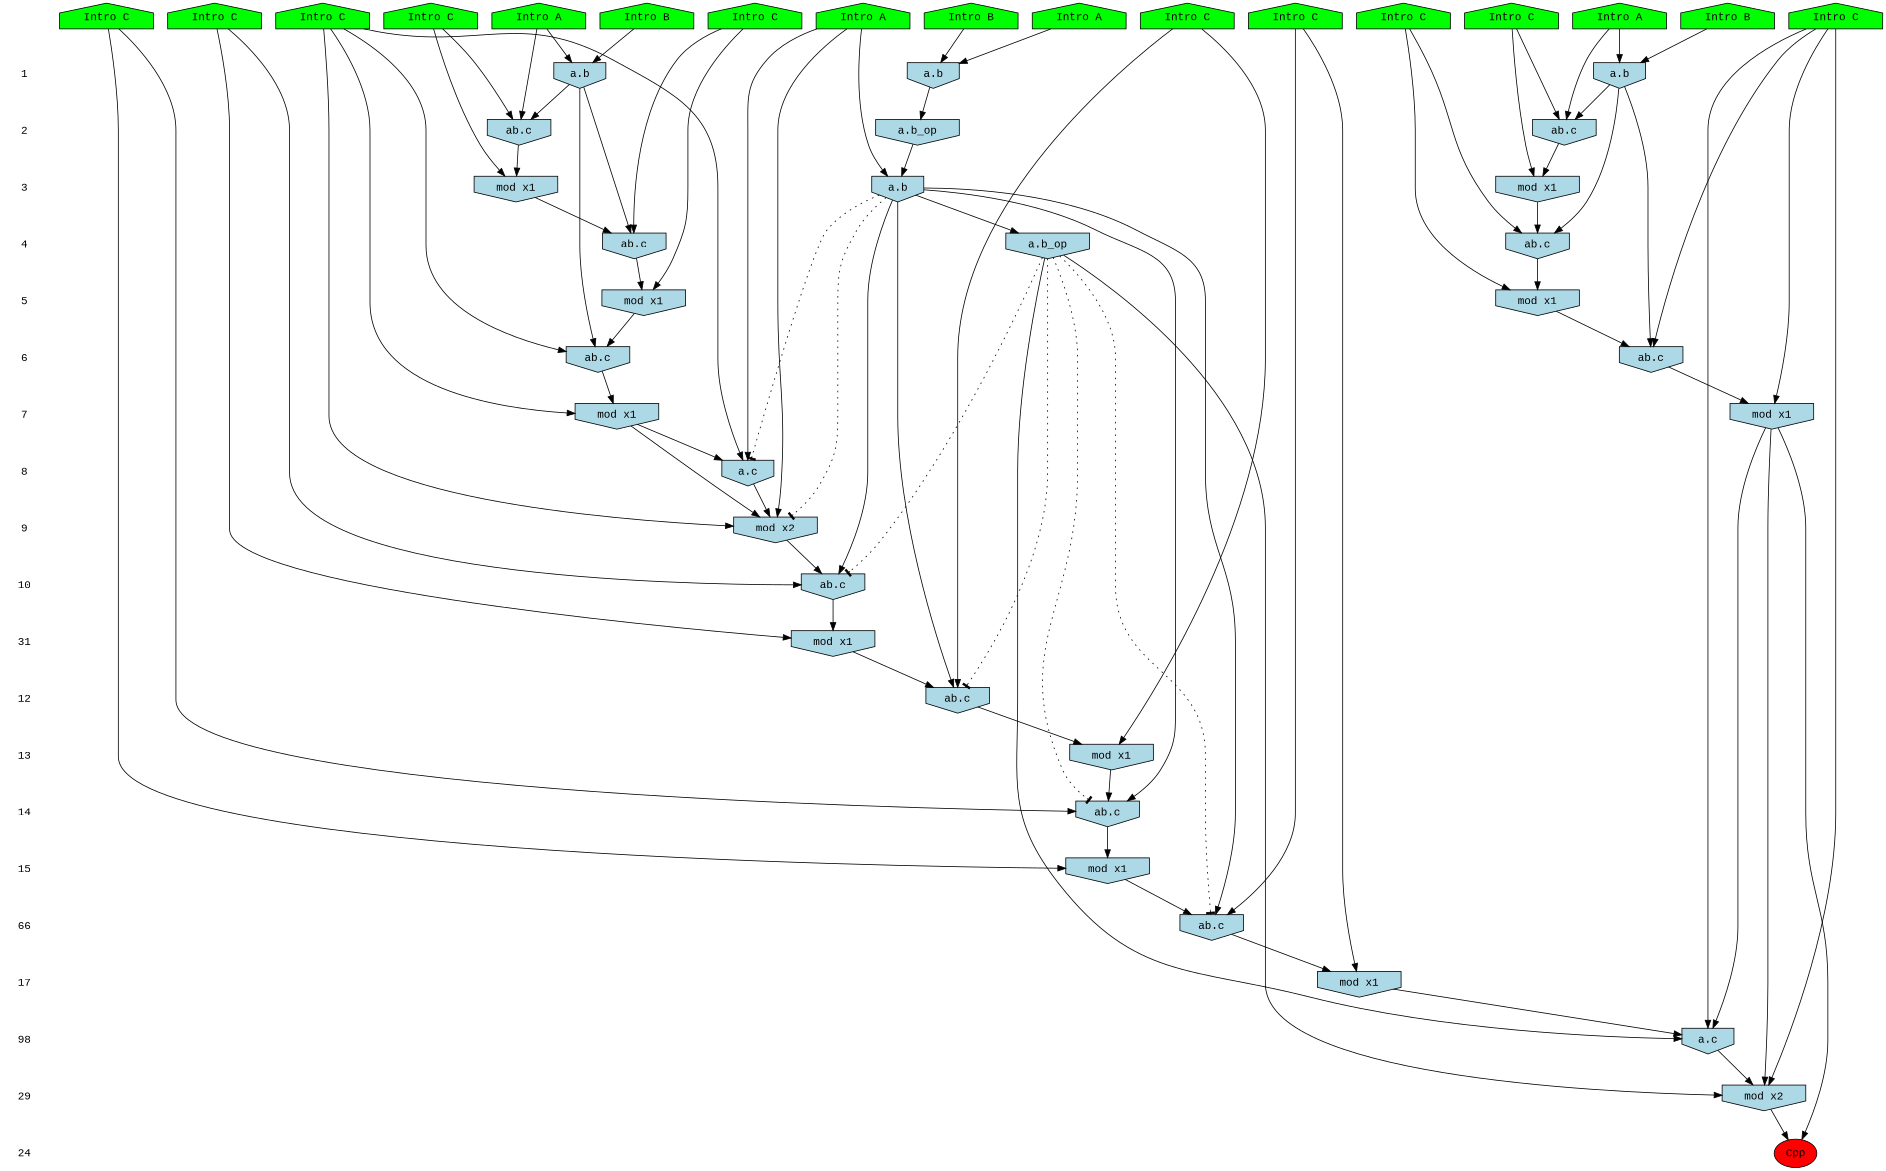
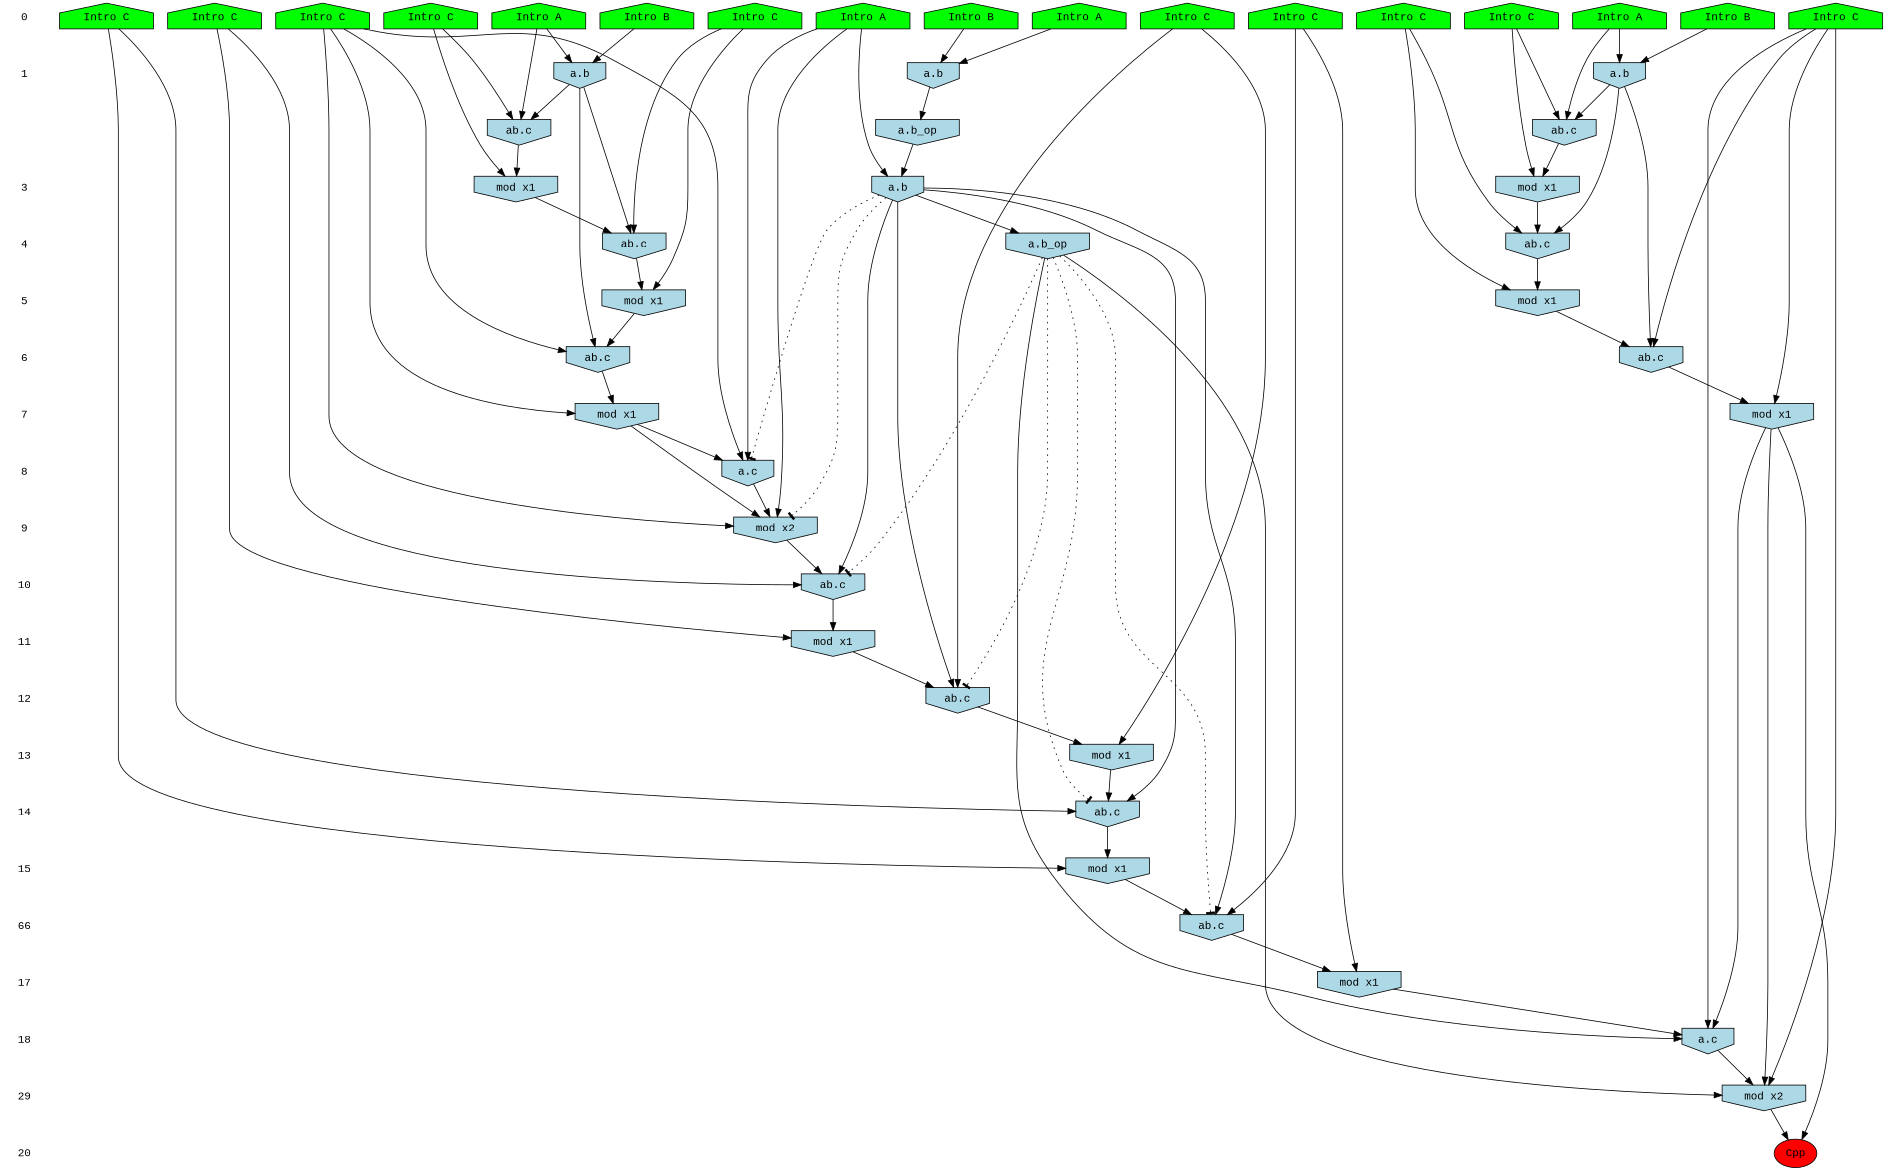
none -> (24, 17)
(24, 131) -> none
(24, 642) -> (24, 642)
(24, 1040) -> (24, 1040)
(24, 1153) -> (24, 1153)
